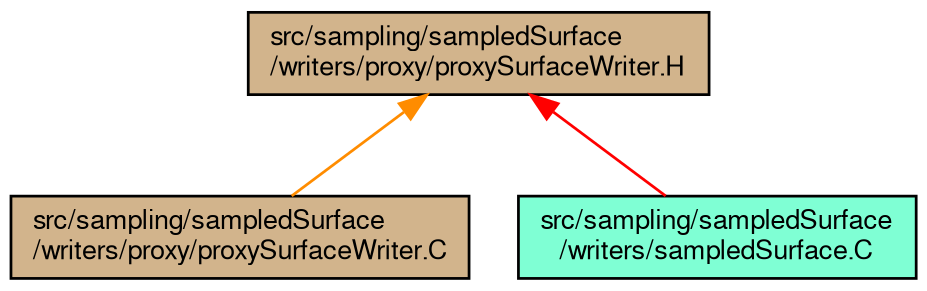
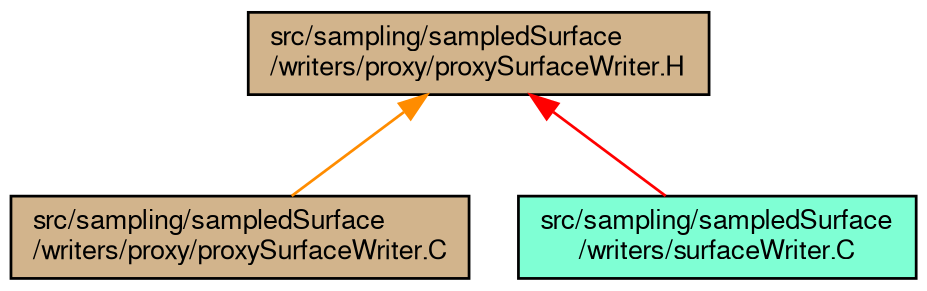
(717, 237) -> (717, 237)
